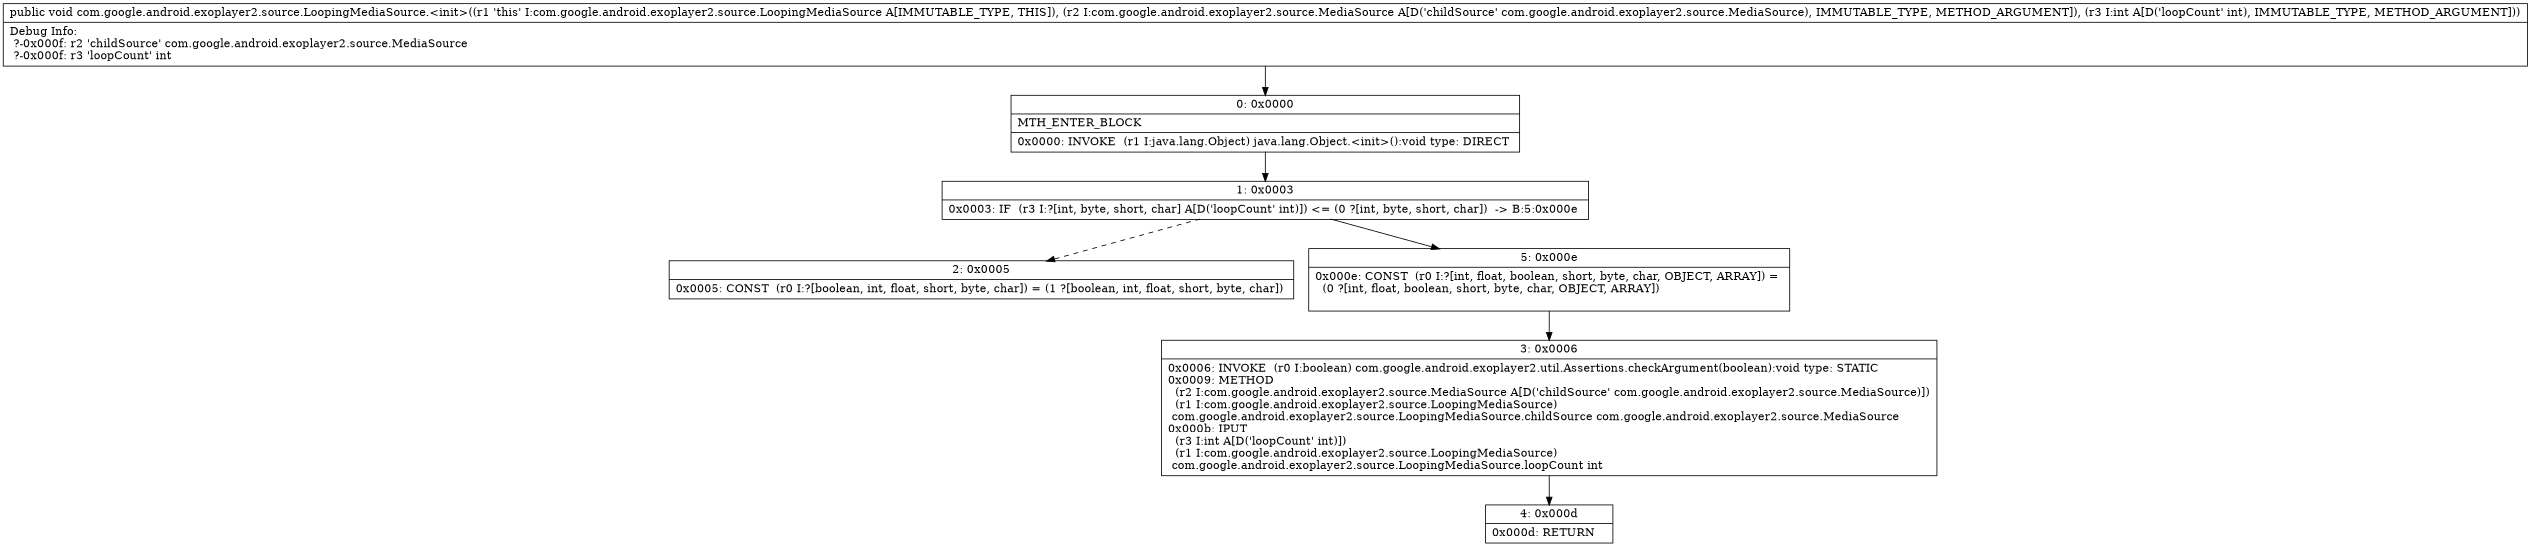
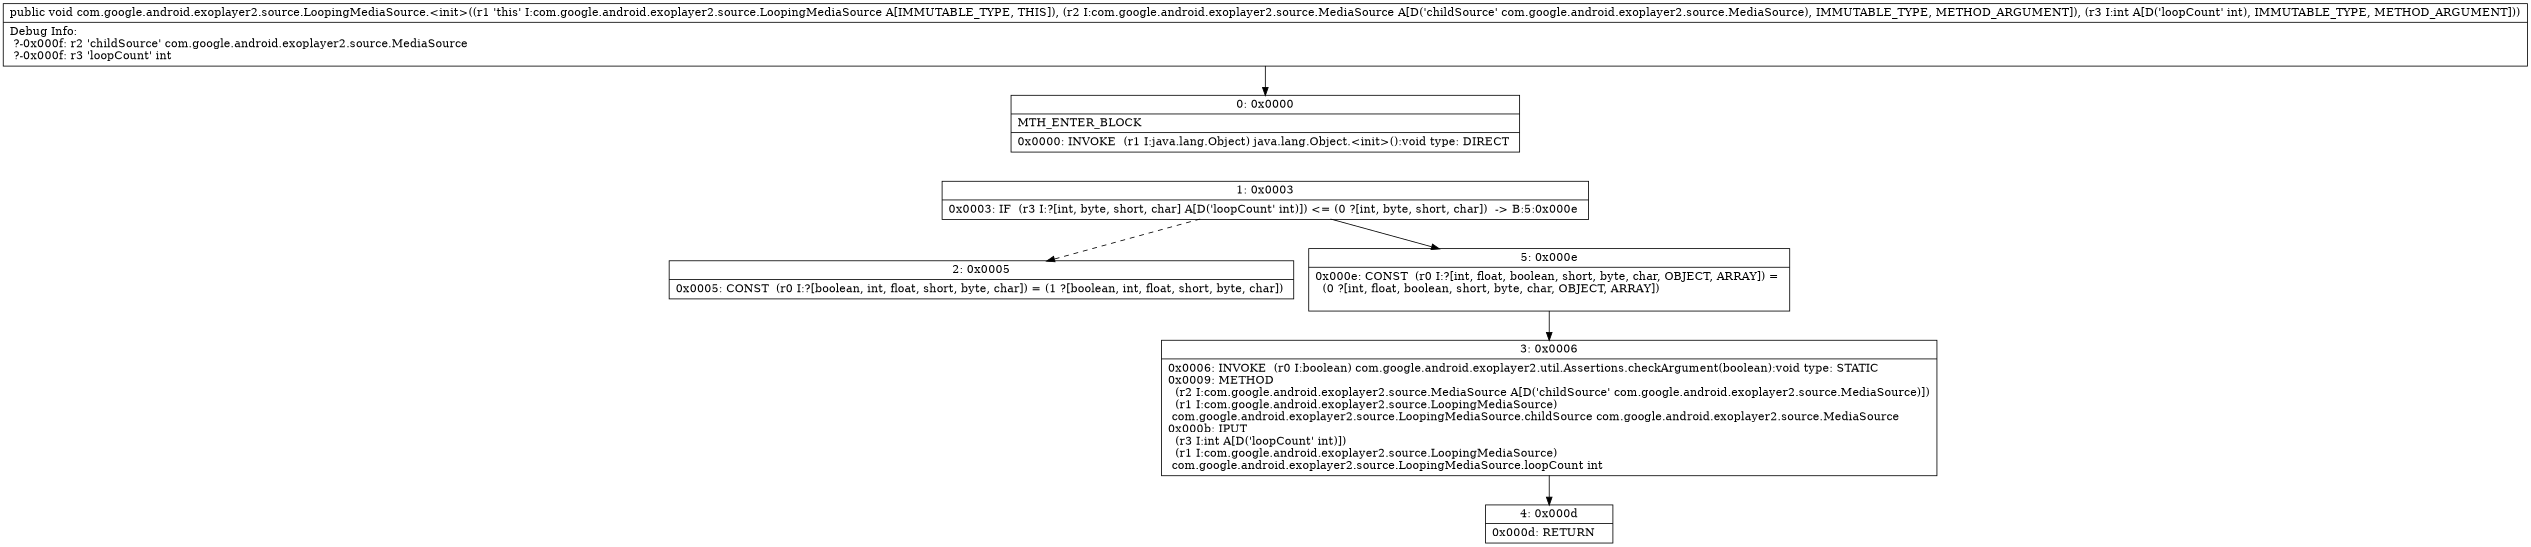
(1265, 163) -> none
